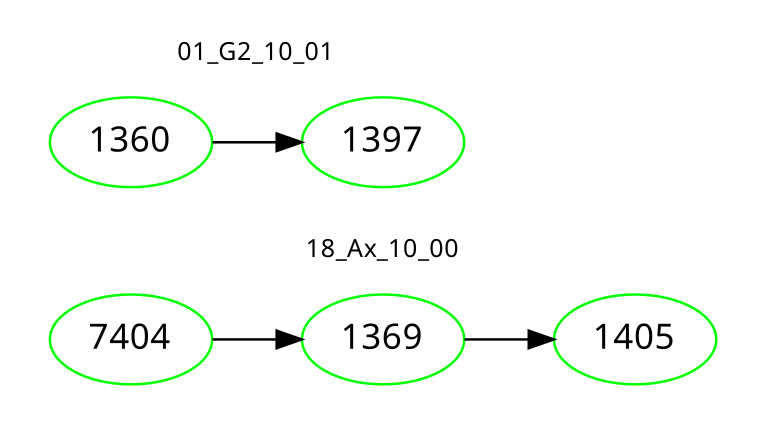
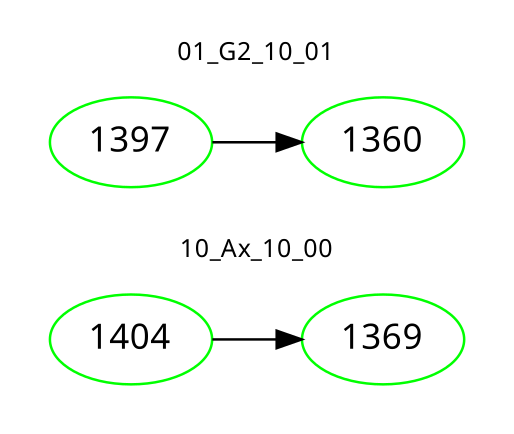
(244, 142) -> (244, 142)
(383, 251) -> (257, 251)
(131, 339) -> (131, 339)
(635, 339) -> none
